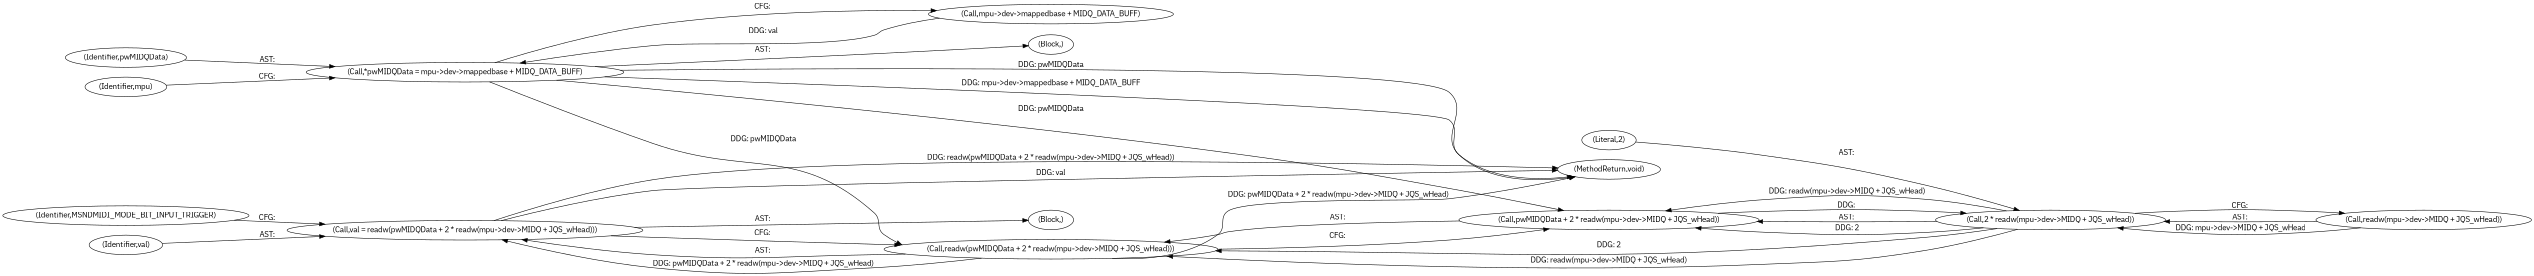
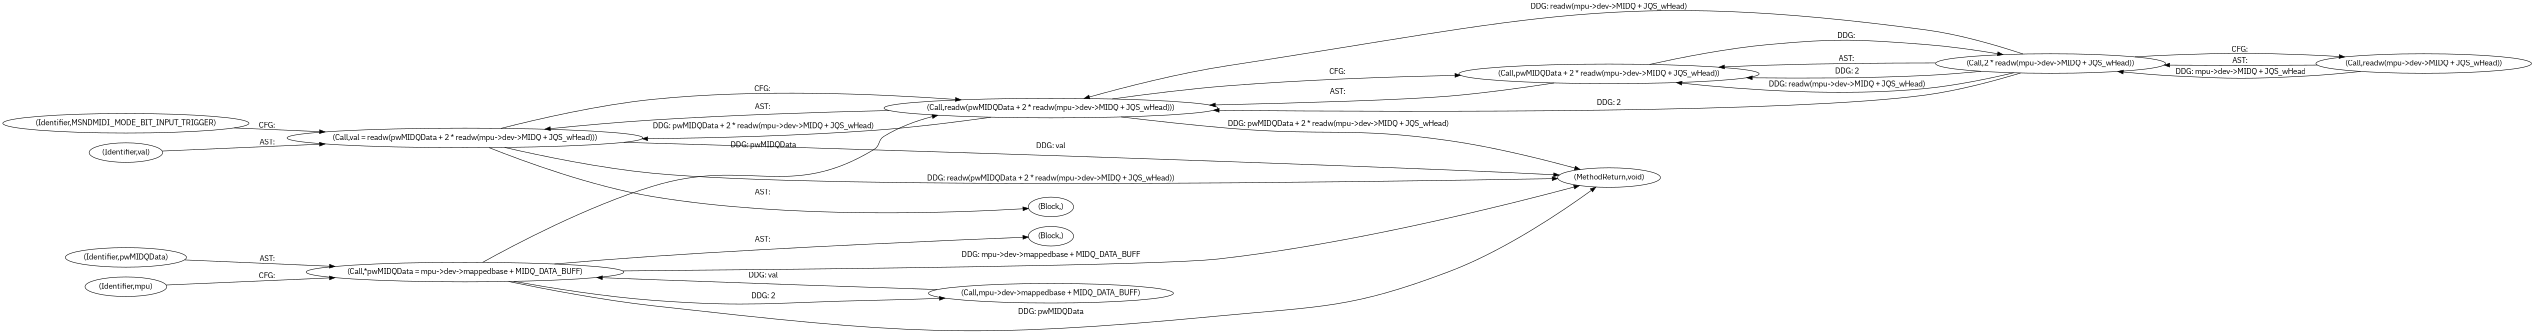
(763, 7) -> (763, 296)
(1059, 132) -> none
(1609, 140) -> none
